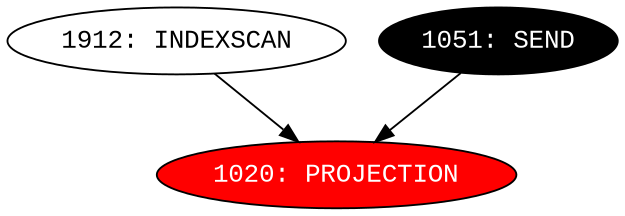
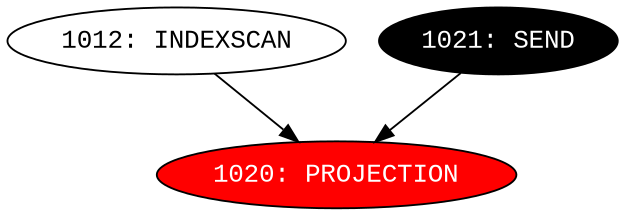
(177, 41) -> (177, 41)
(498, 41) -> (498, 41)
